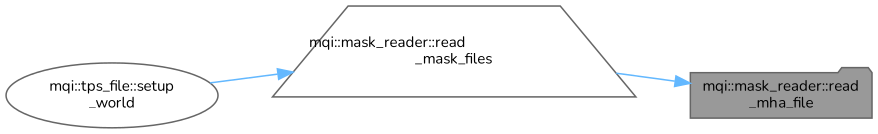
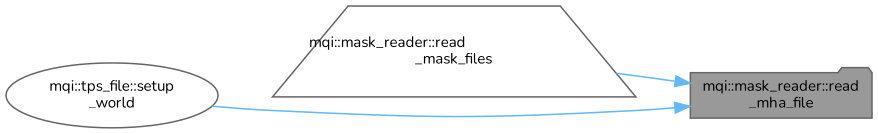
(244, 78) -> (443, 116)
